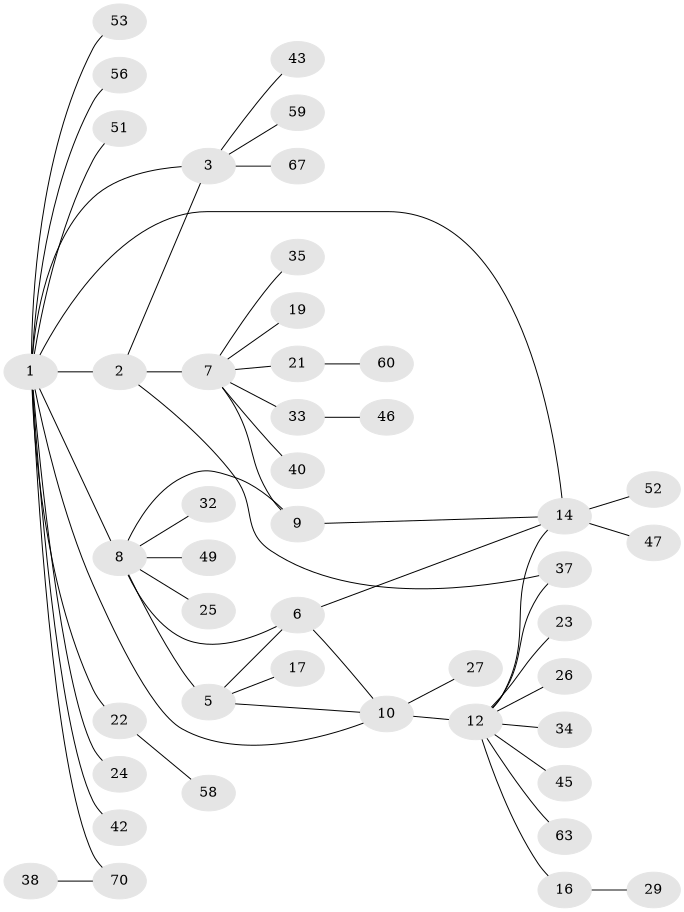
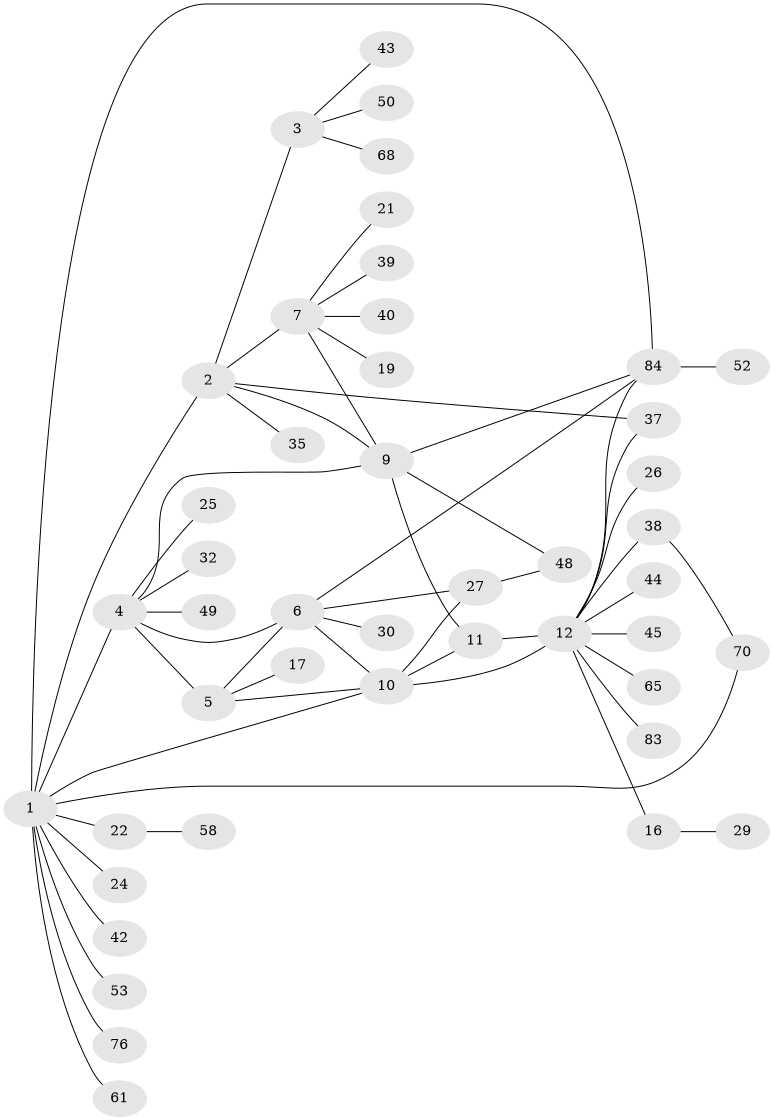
(120, 75) -> (120, 1045)
(298, 113) -> (387, 103)
(120, 129) -> (120, 1099)
(298, 166) -> (387, 156)
(77, 216) -> none
(249, 312) -> (253, 413)
(387, 364) -> none
none -> (305, 410)
(298, 417) -> (387, 263)
(387, 417) -> none
(565, 516) -> (654, 367)
(654, 543) -> none
(120, 558) -> (120, 612)
none -> (565, 565)
none -> (606, 579)
none -> (387, 600)
(565, 623) -> (654, 741)
none -> (387, 633)
none -> (476, 641)
(565, 730) -> (654, 580)
(565, 837) -> (654, 687)
